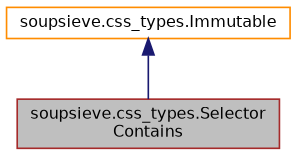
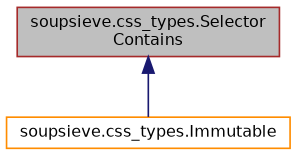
(148, 77) -> (148, 95)
